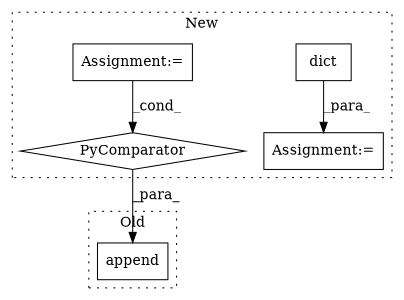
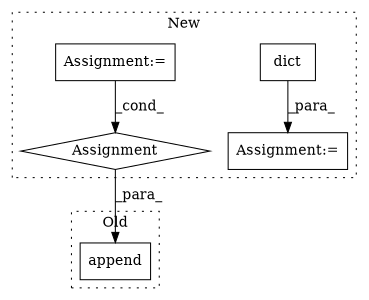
(133, 151) -> (115, 151)
